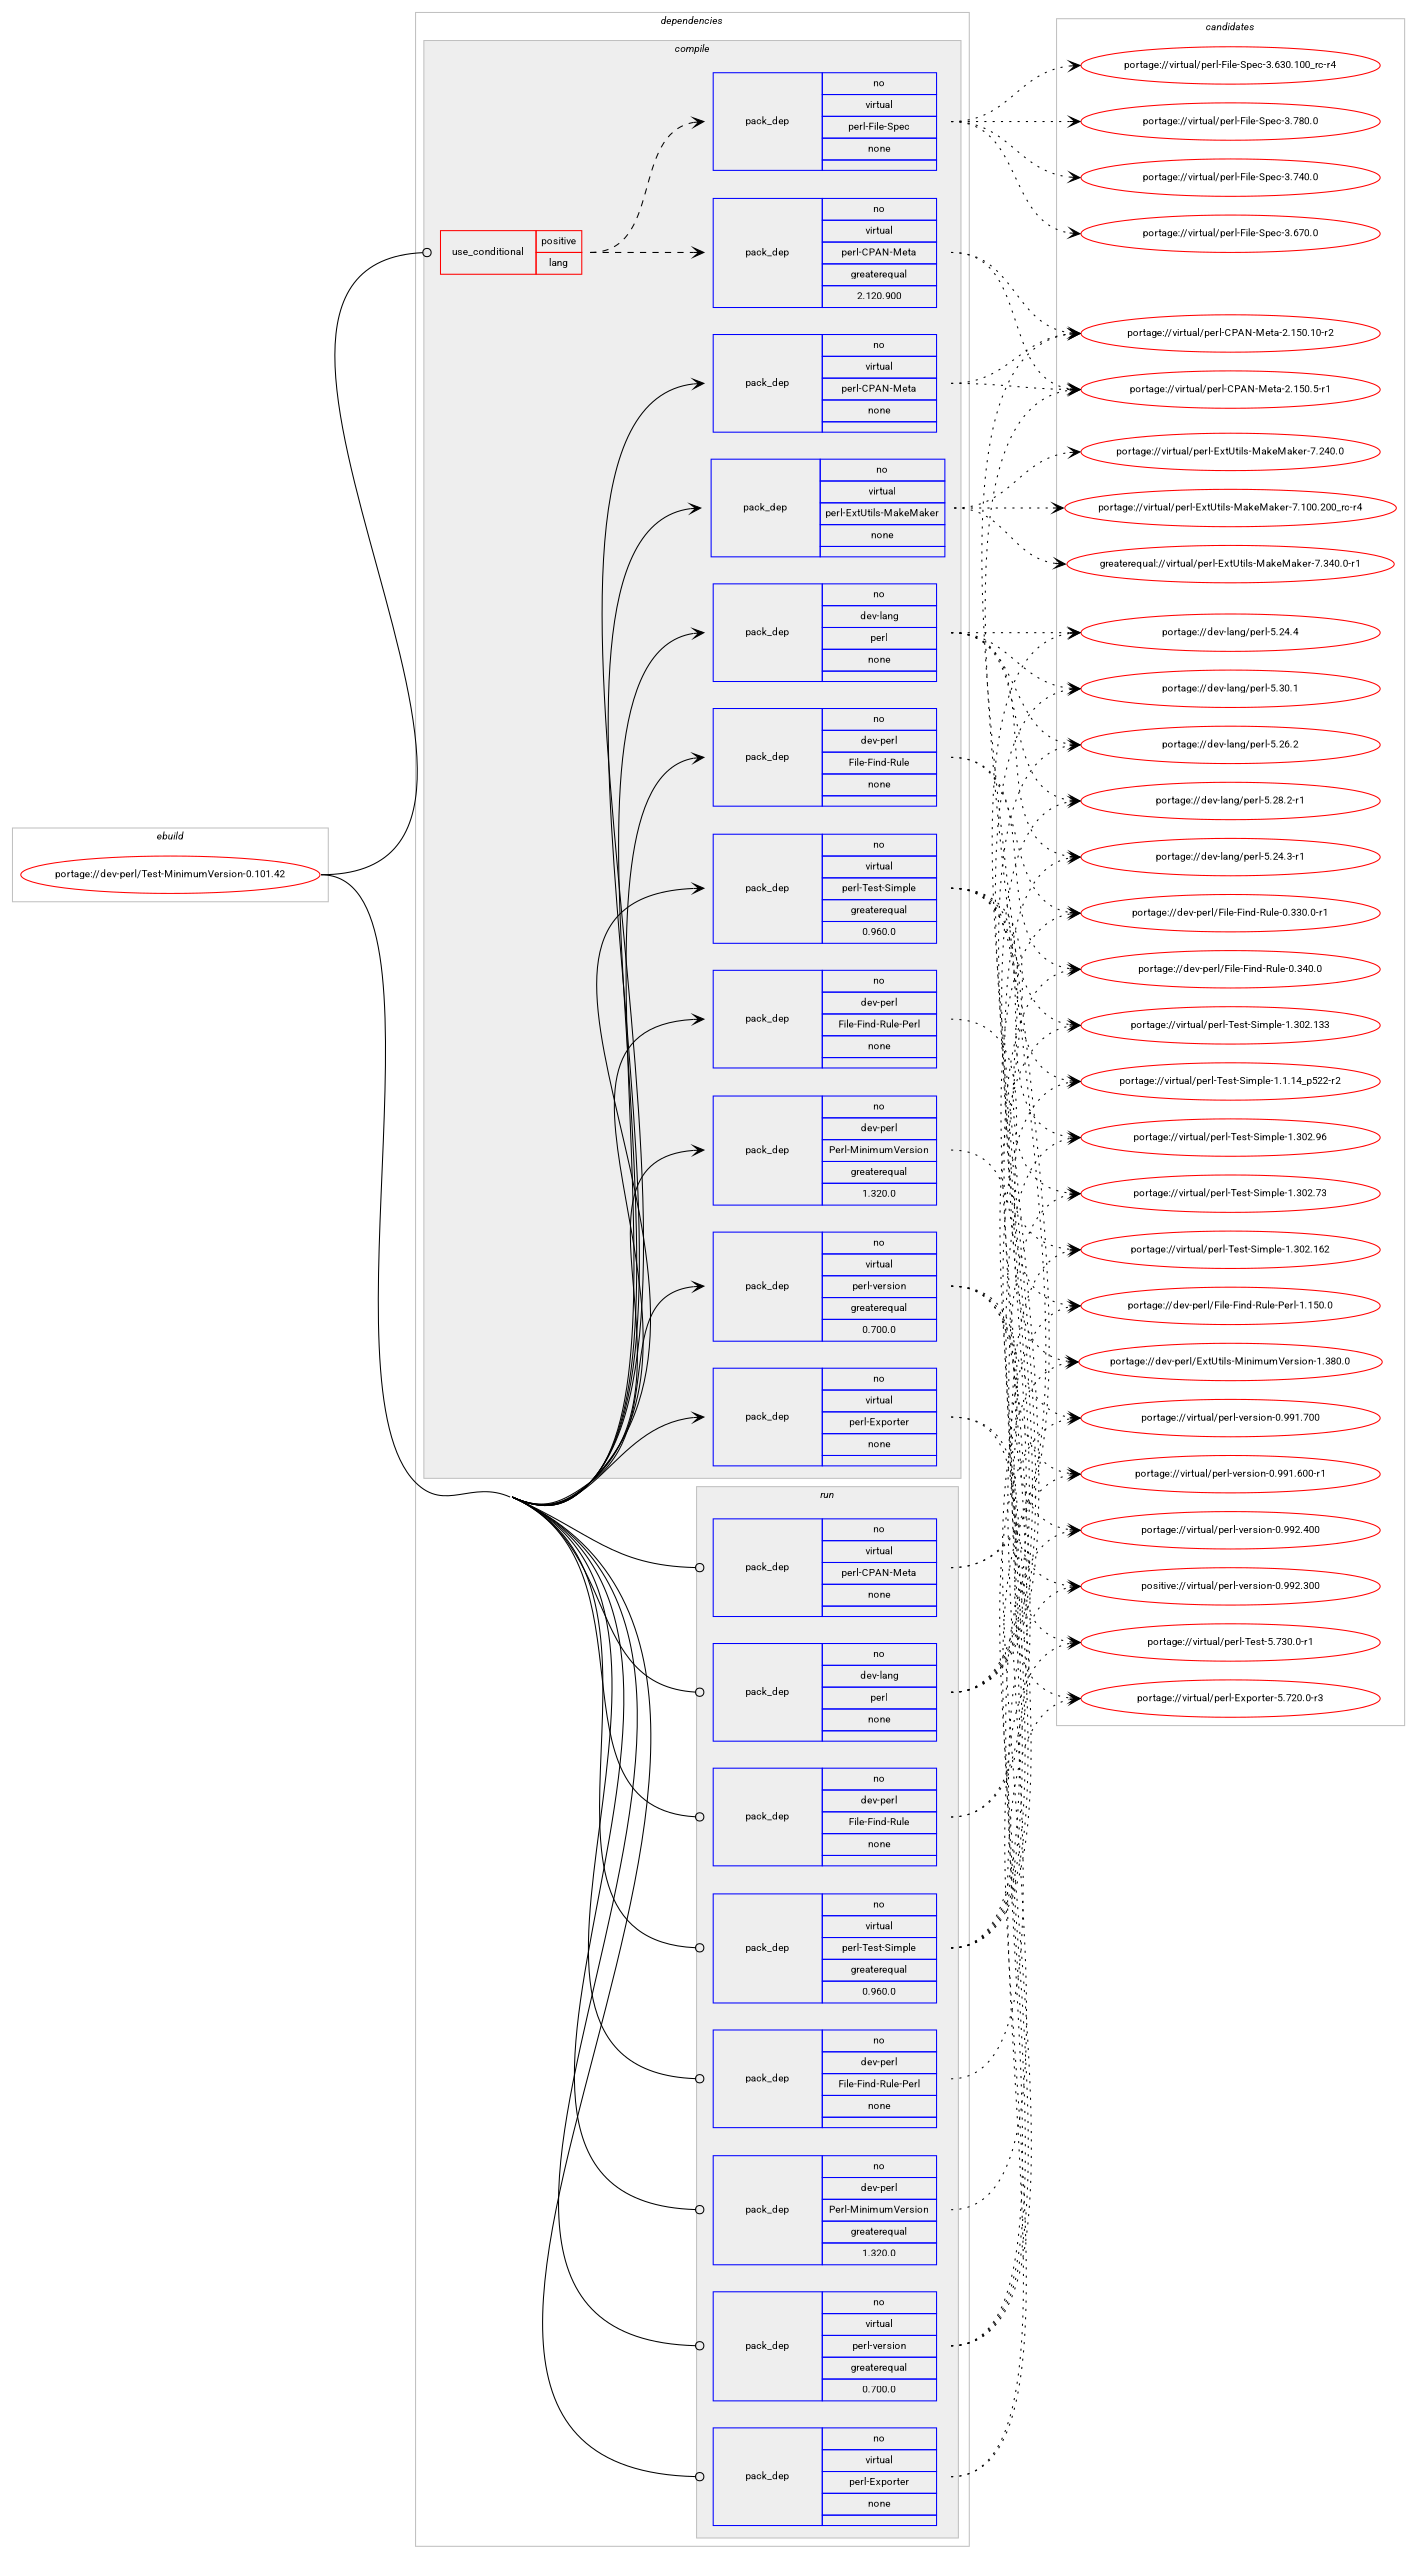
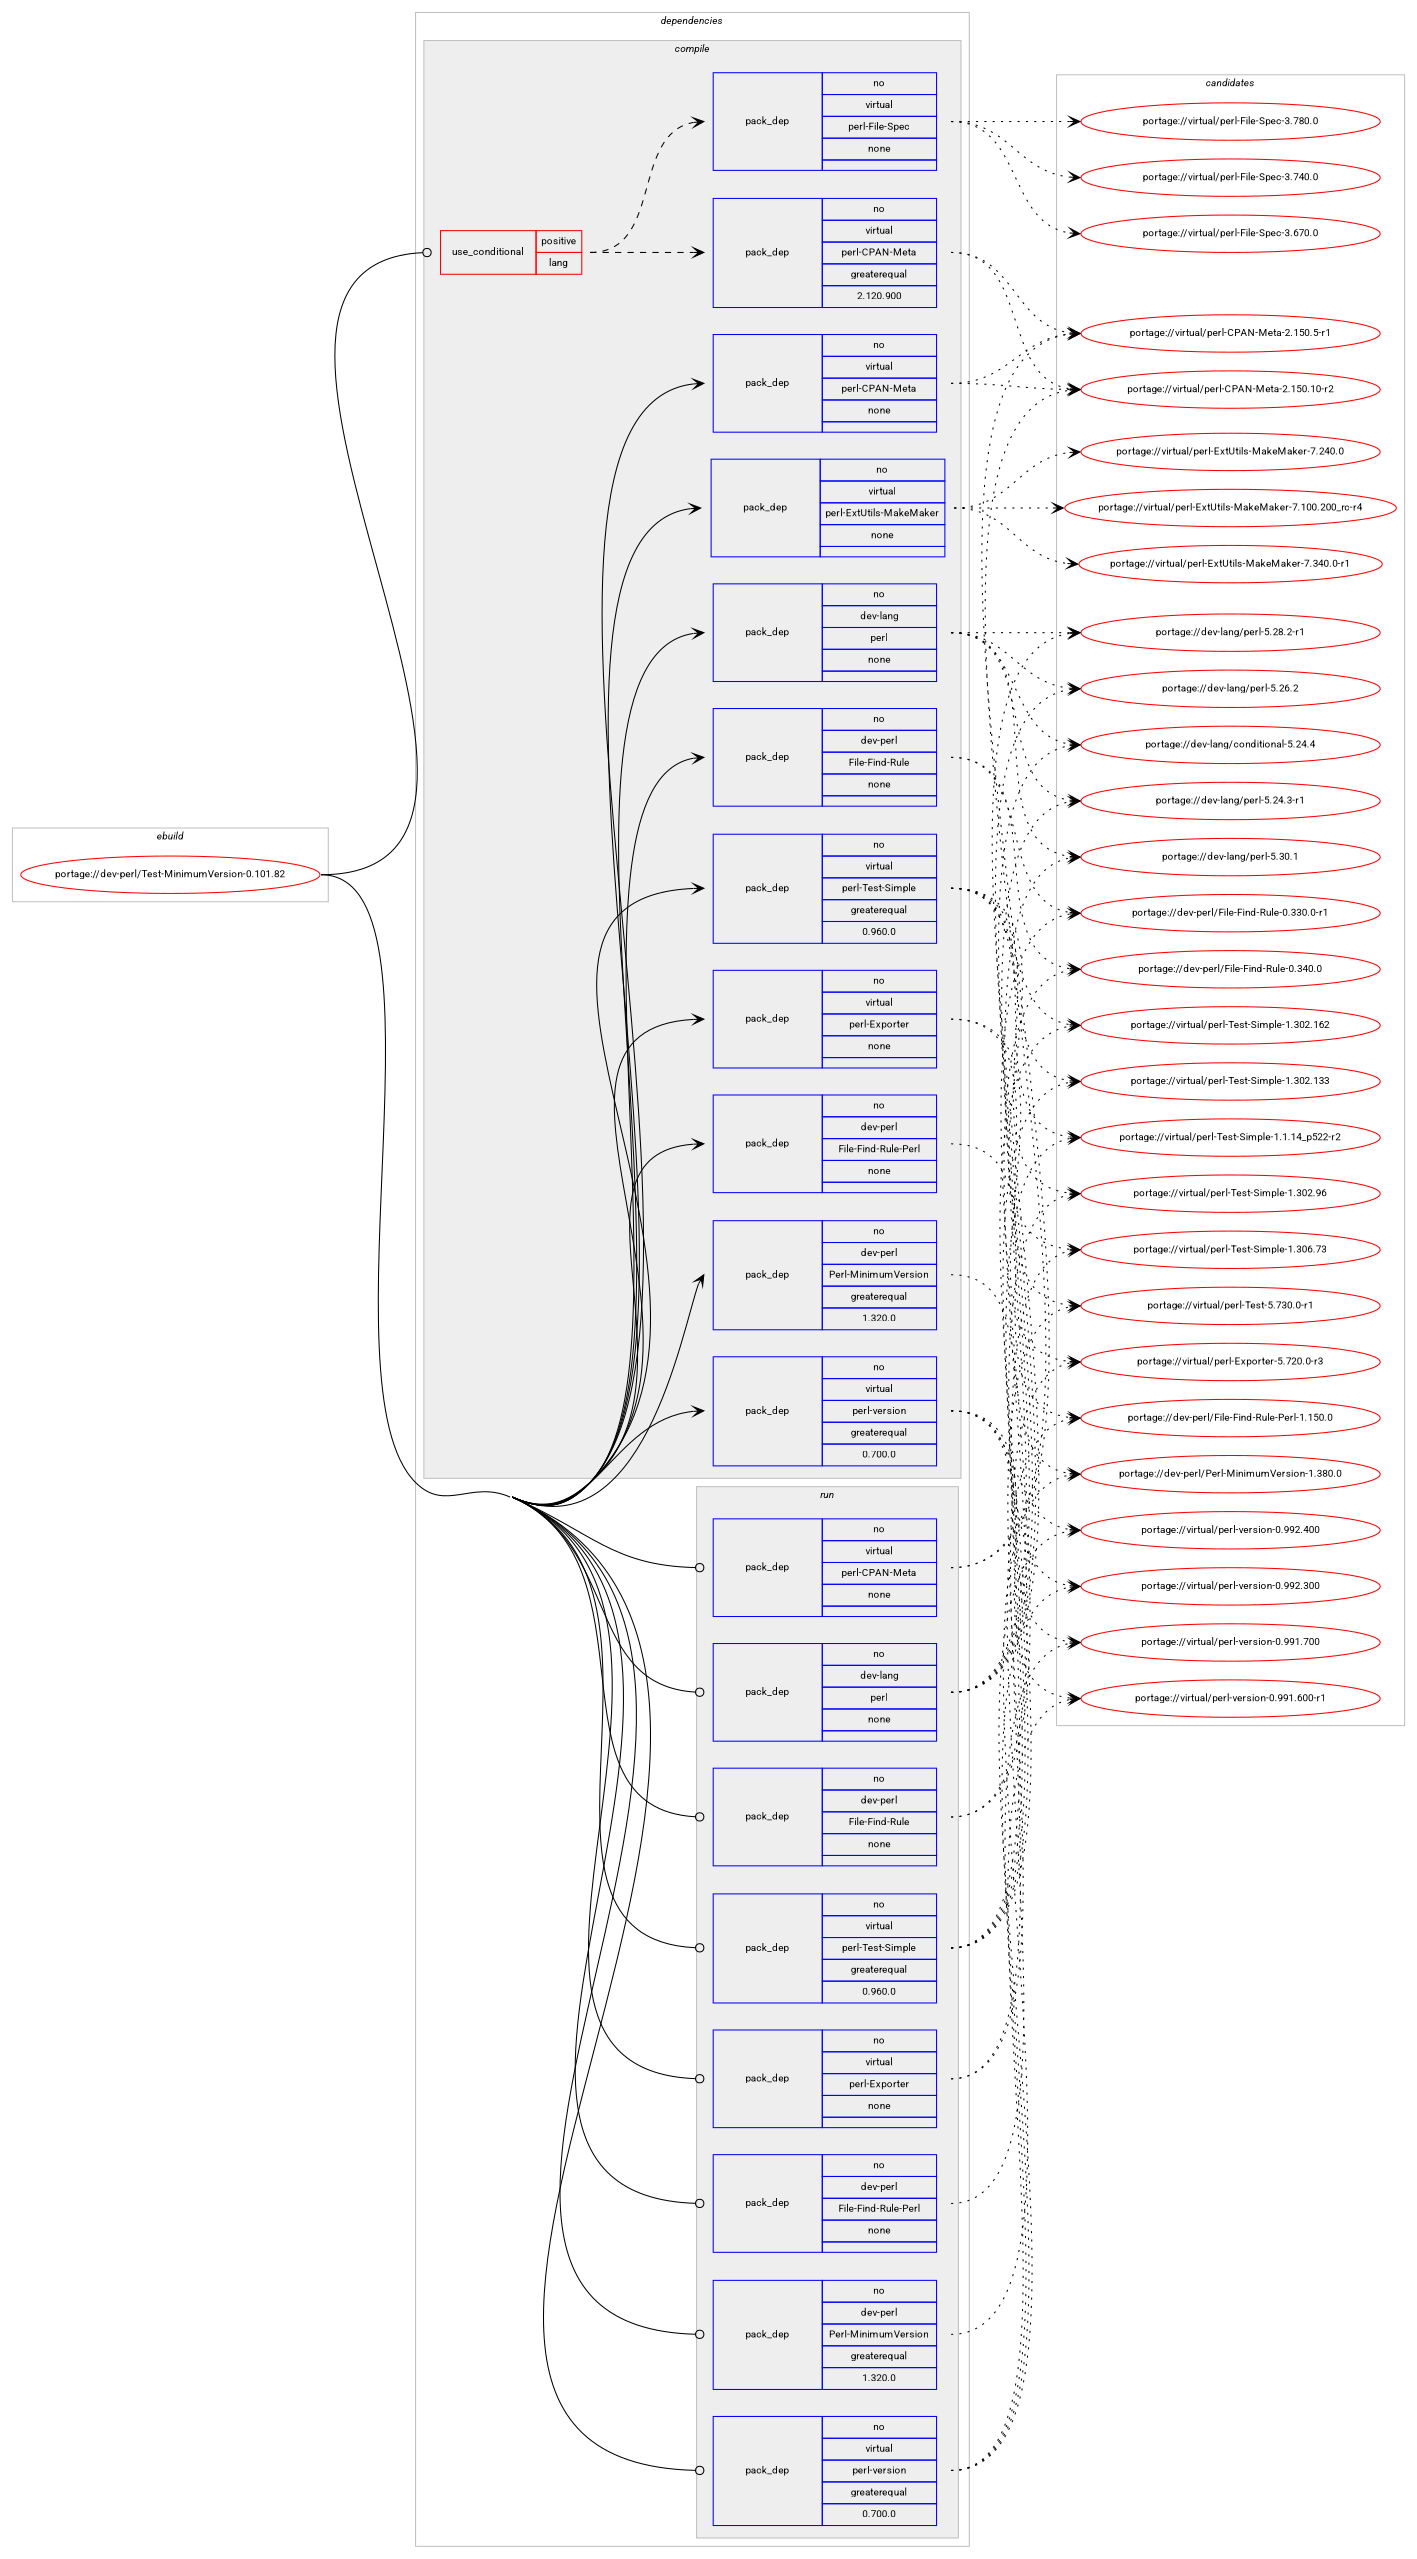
(1231, 65) -> none
(1231, 564) -> (1231, 564)
(1231, 633) -> (1231, 745)
(170, 875) -> (170, 875)
(1231, 1194) -> (1231, 1250)
(1231, 1362) -> (1231, 1474)
(1231, 1586) -> (1231, 1586)
